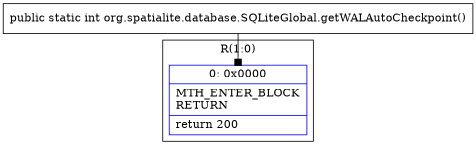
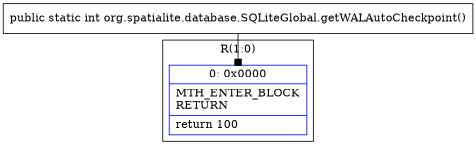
(207, 125) -> (207, 125)
